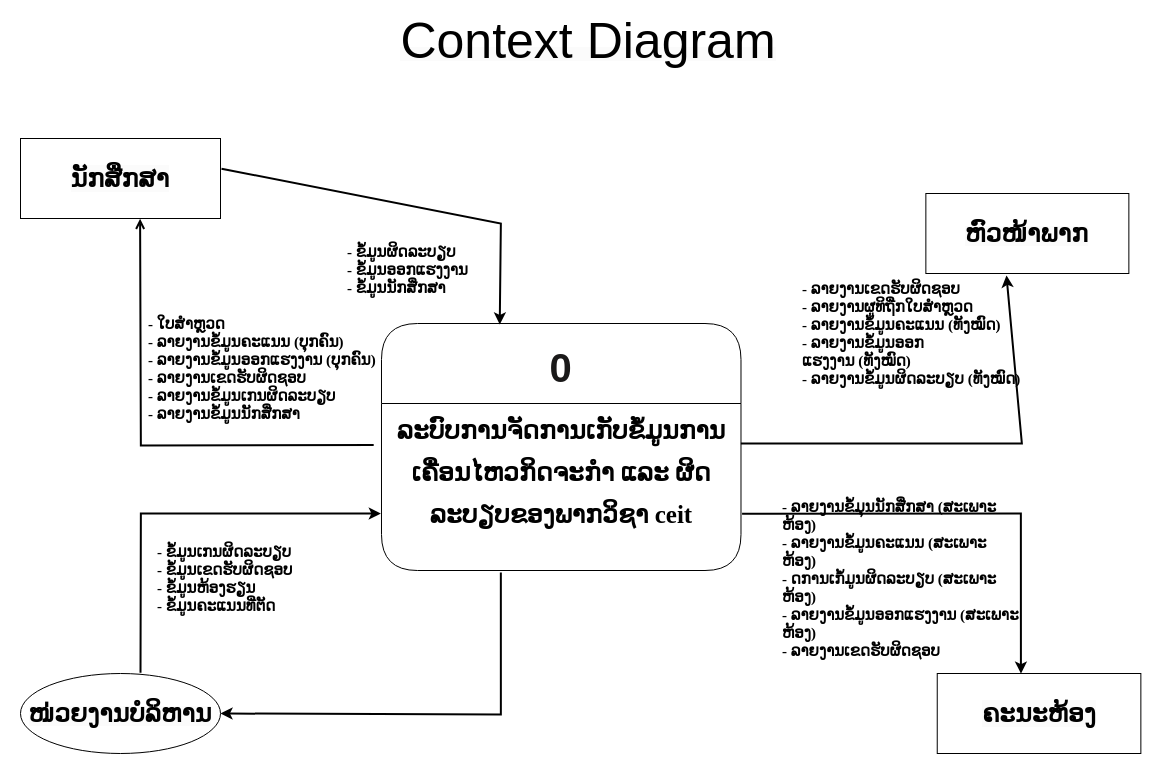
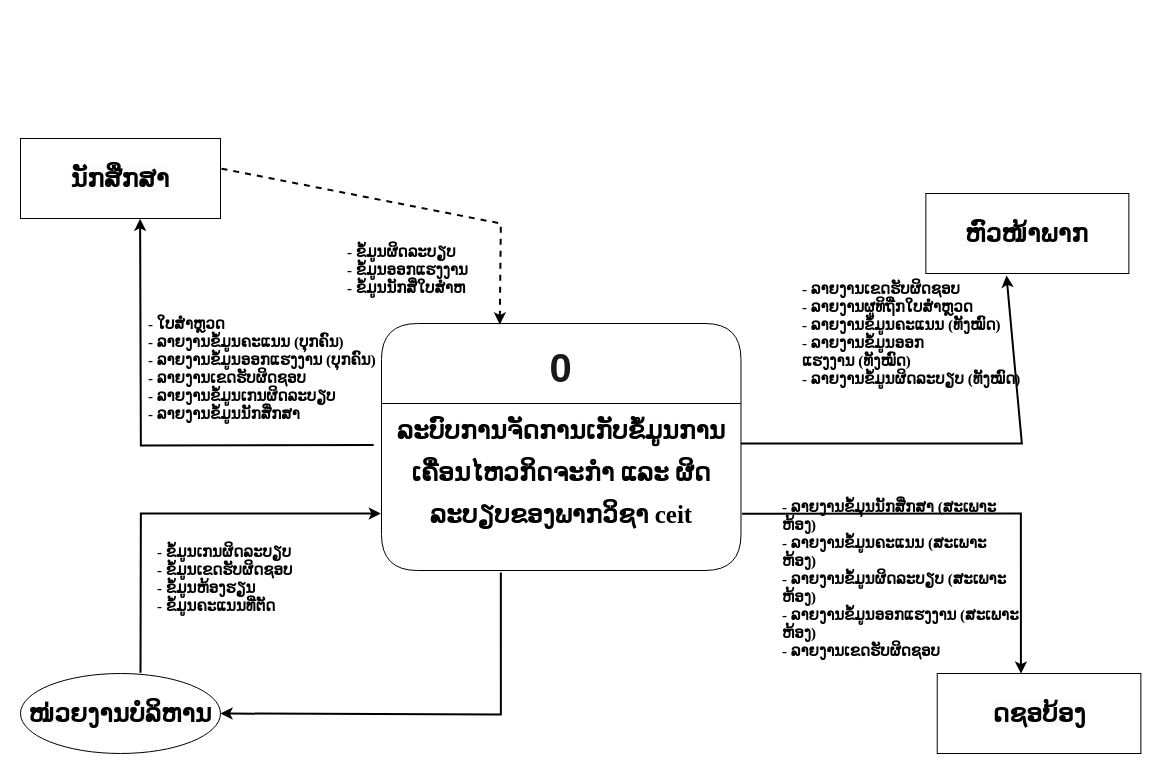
(589, 41) -> none
(406, 205) -> (406, 205)
(140, 227) -> (140, 229)
(416, 270) -> (416, 270)
(902, 579) -> (902, 579)
(1040, 714) -> (1040, 714)
